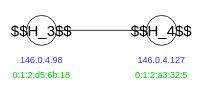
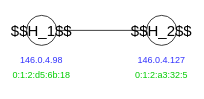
(42, 30) -> (42, 30)
(162, 30) -> (162, 30)
